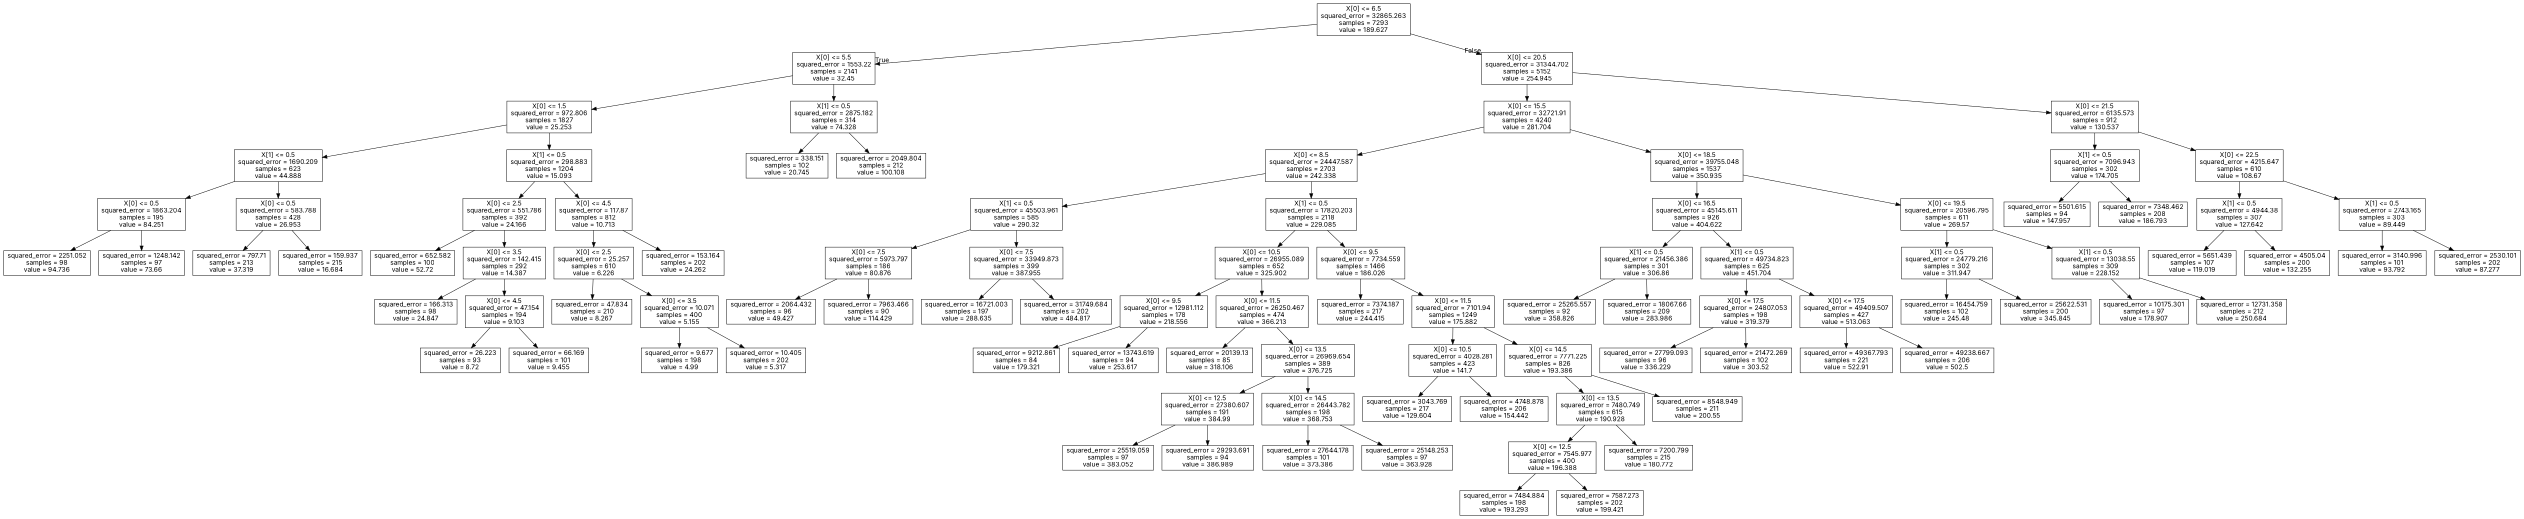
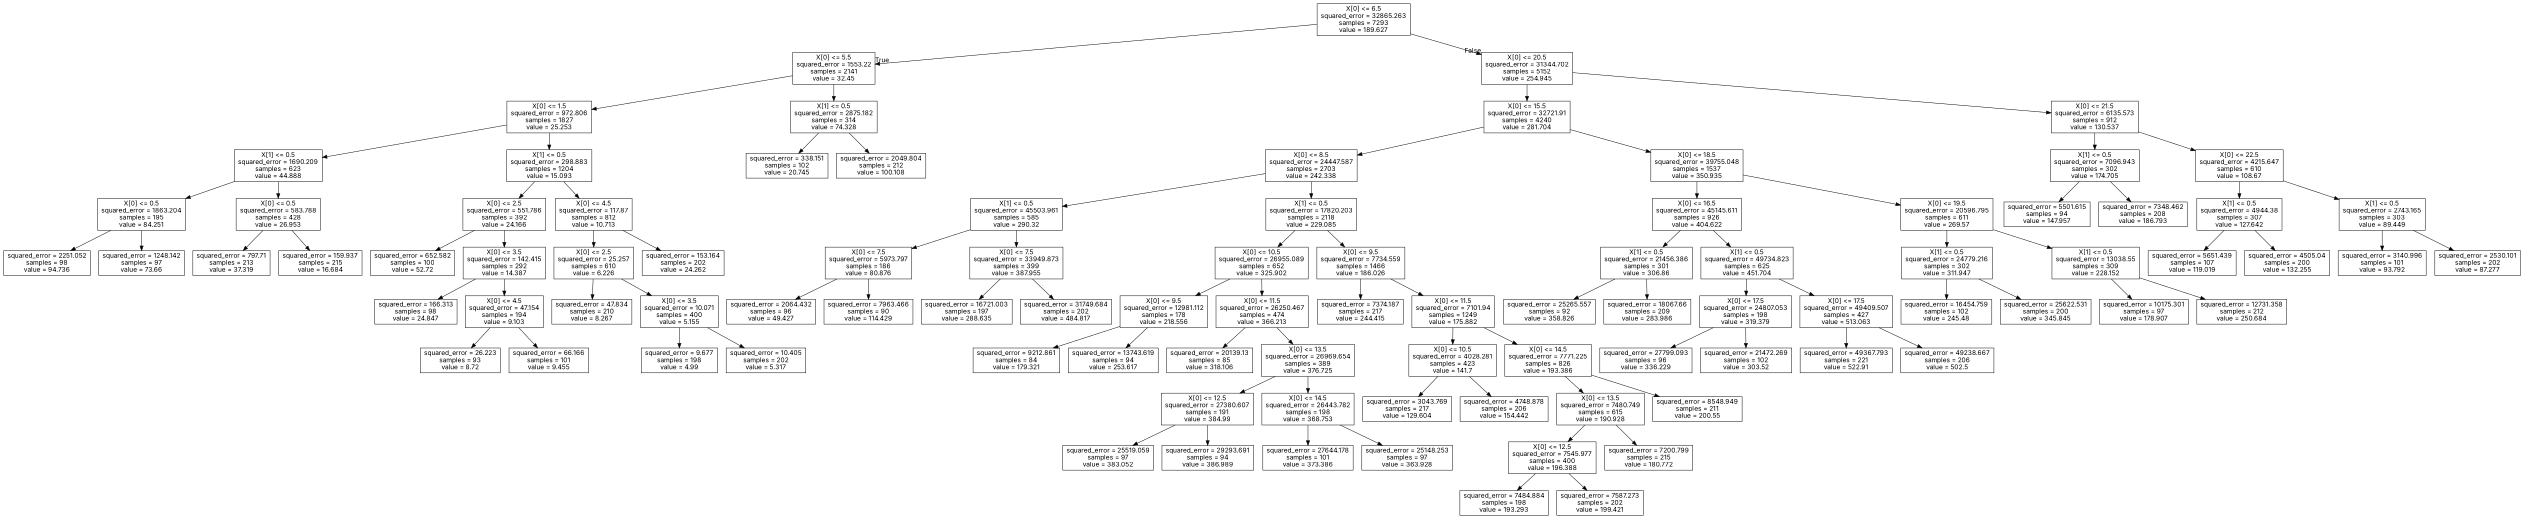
(549, 360) -> (549, 360)
